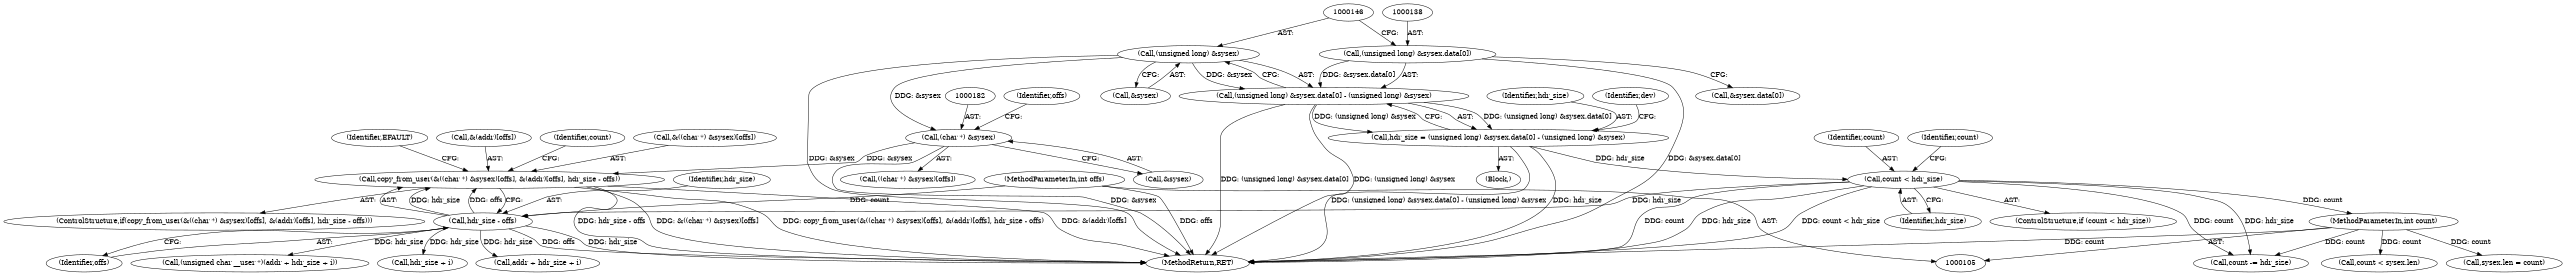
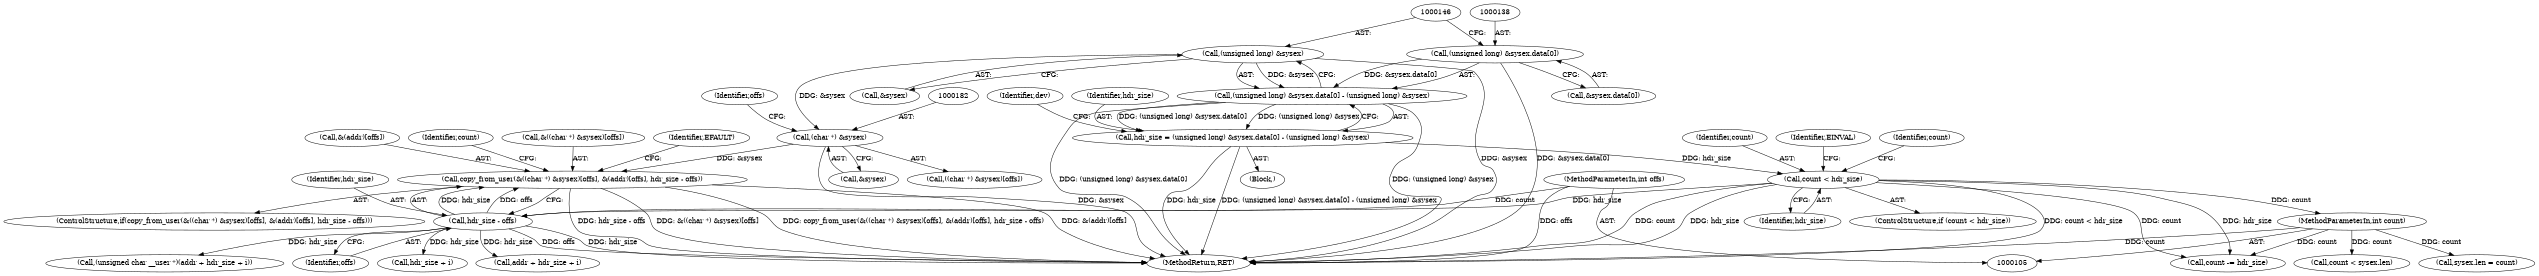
none -> (1583, 71)
none -> (1823, 138)
